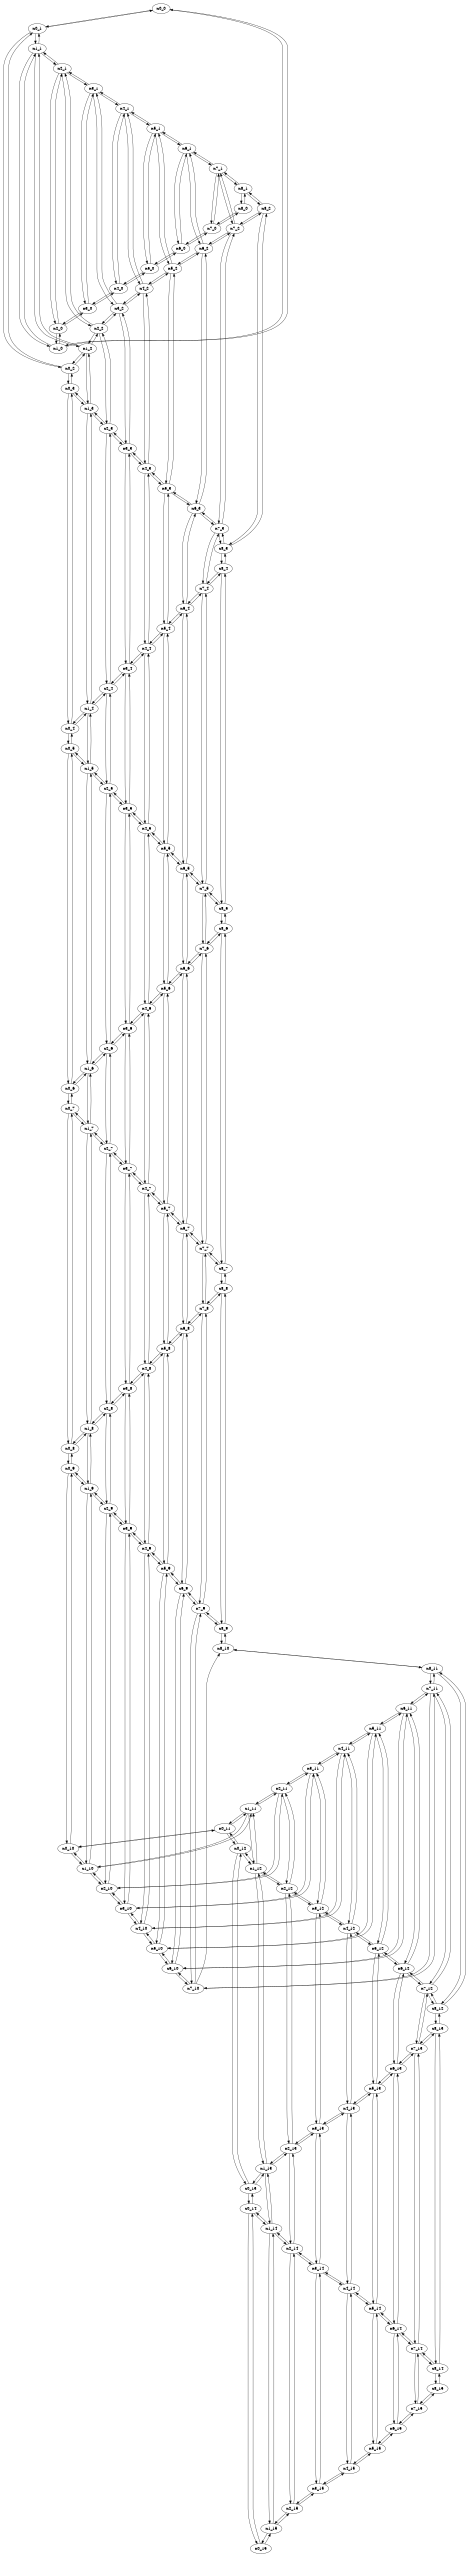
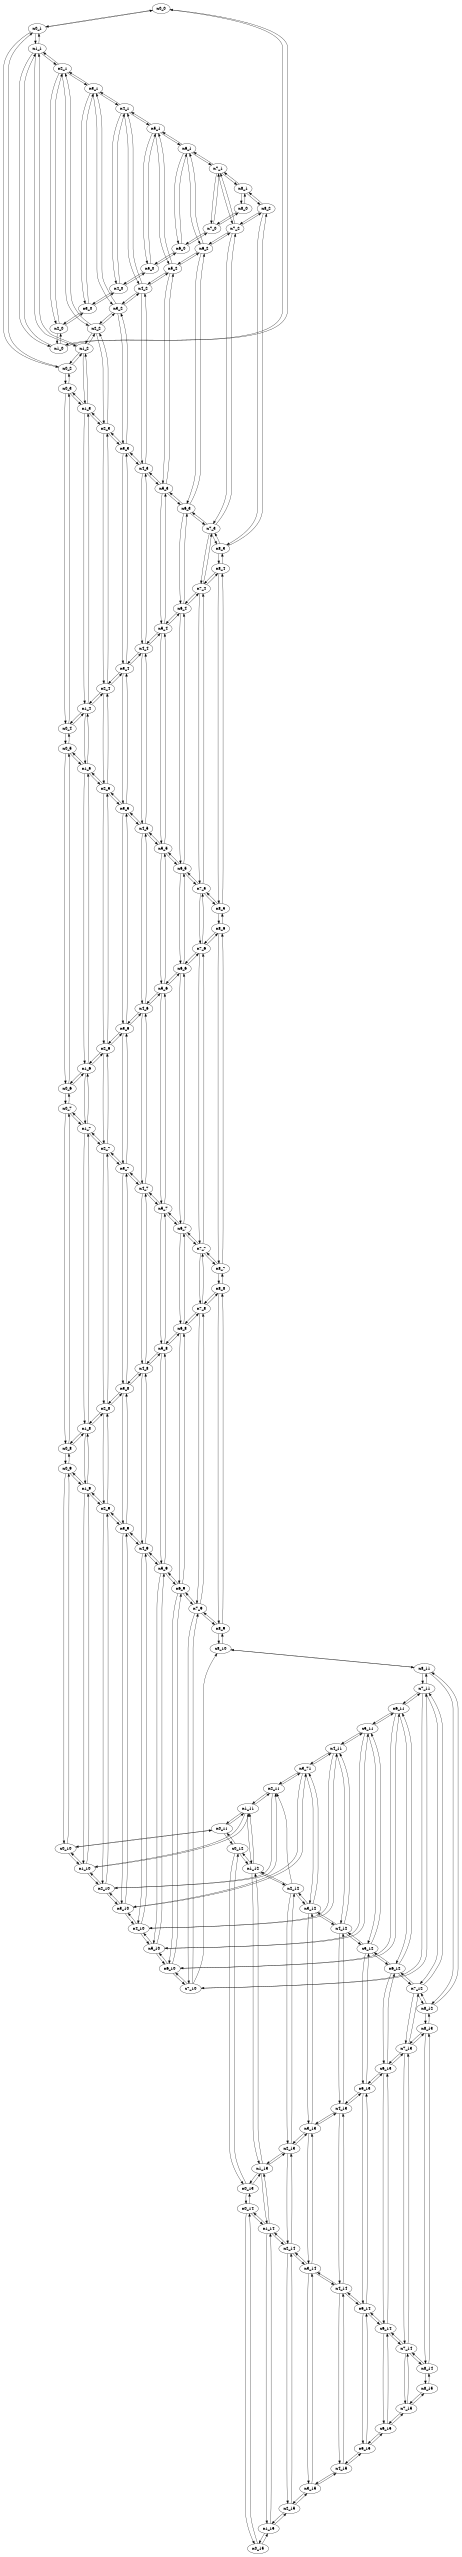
(313, 1769) -> (305, 1769)
(290, 1837) -> none
